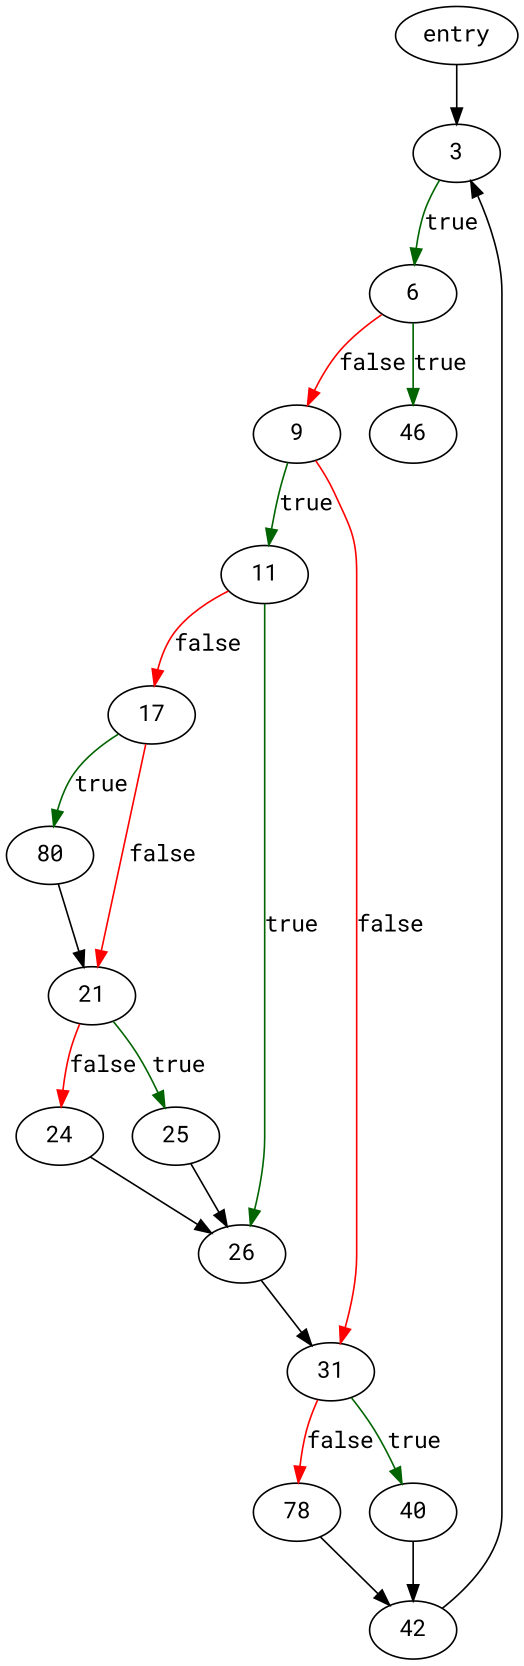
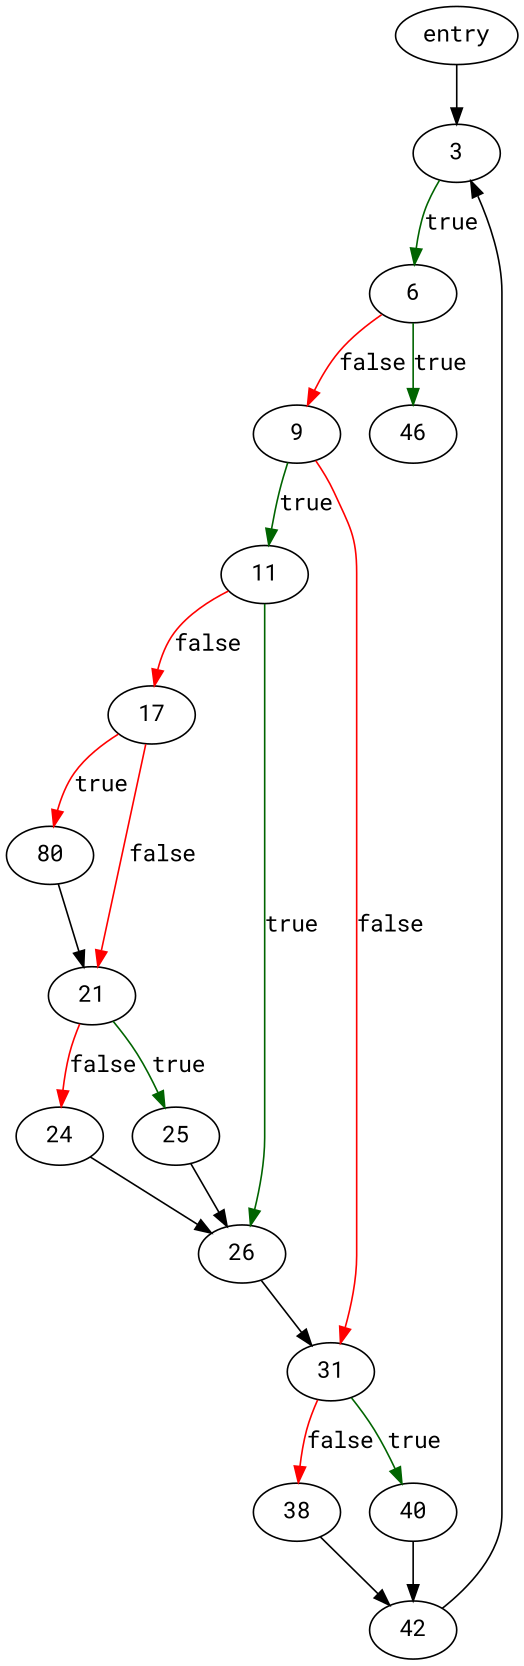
(80, 766) -> (80, 766)
(297, 1512) -> (297, 1512)
